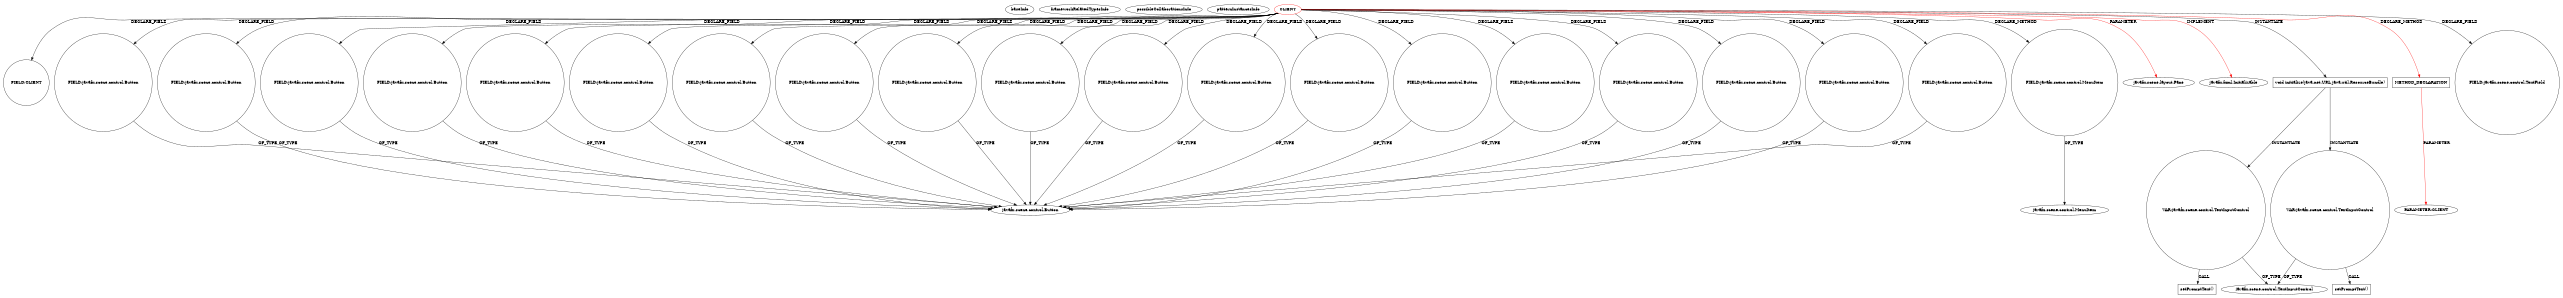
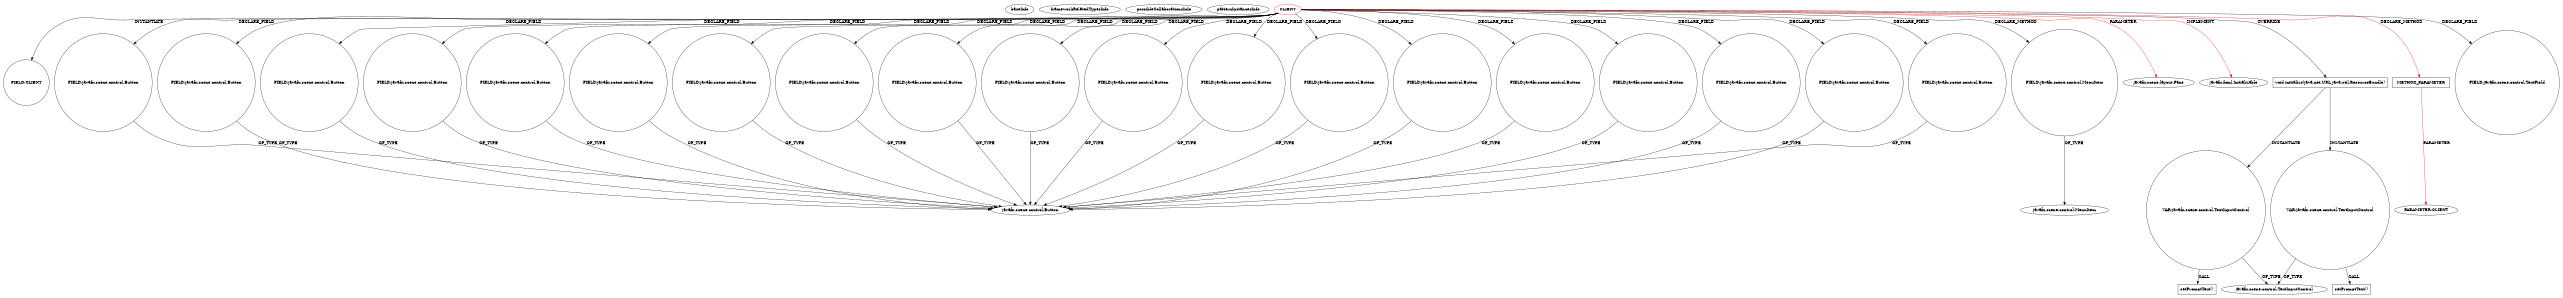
(149, 22) -> (149, 22)
(2269, 22) -> (2269, 22)
(2421, 83) -> (2421, 83)
